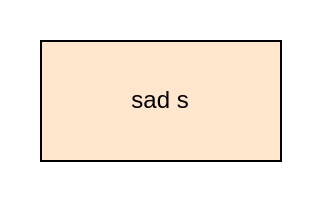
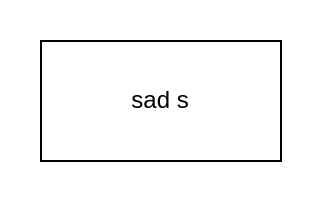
(161, 101) -> (161, 101)
